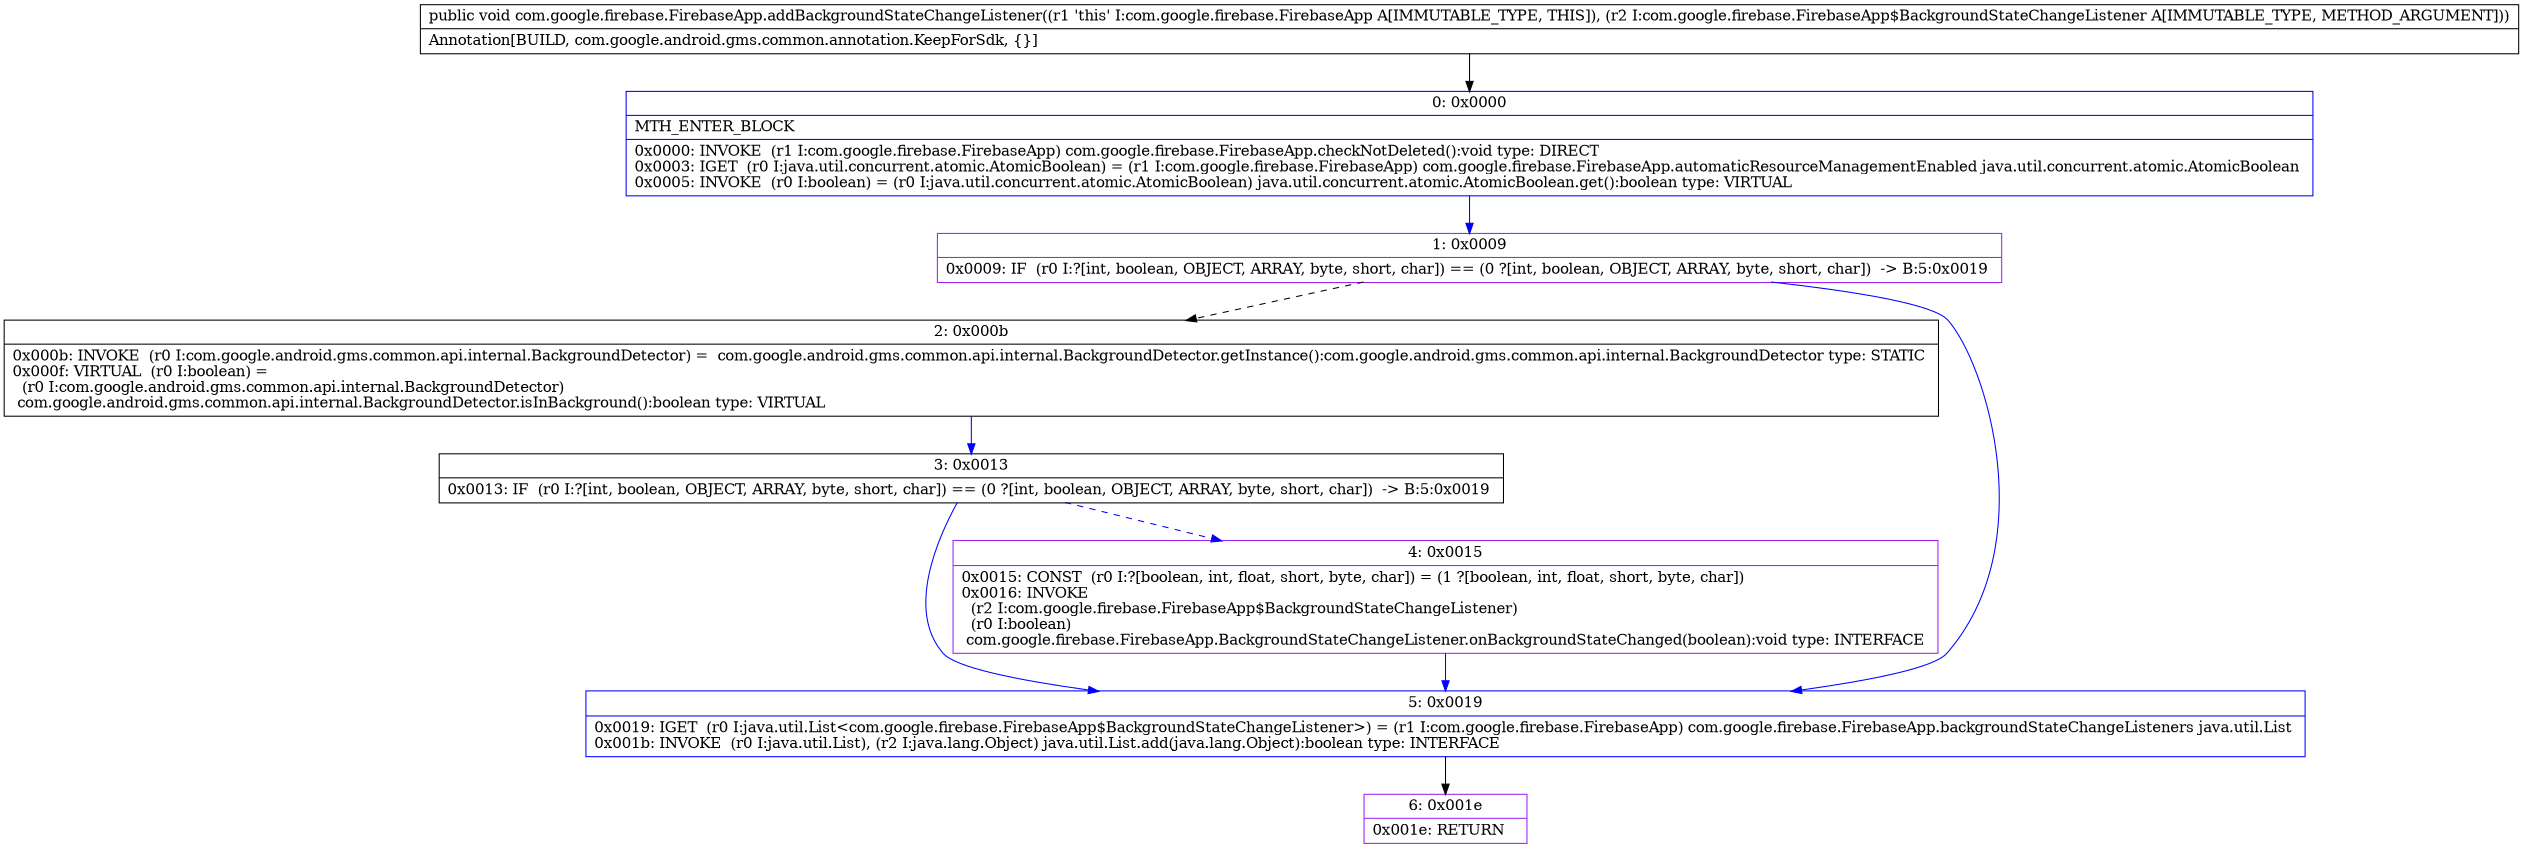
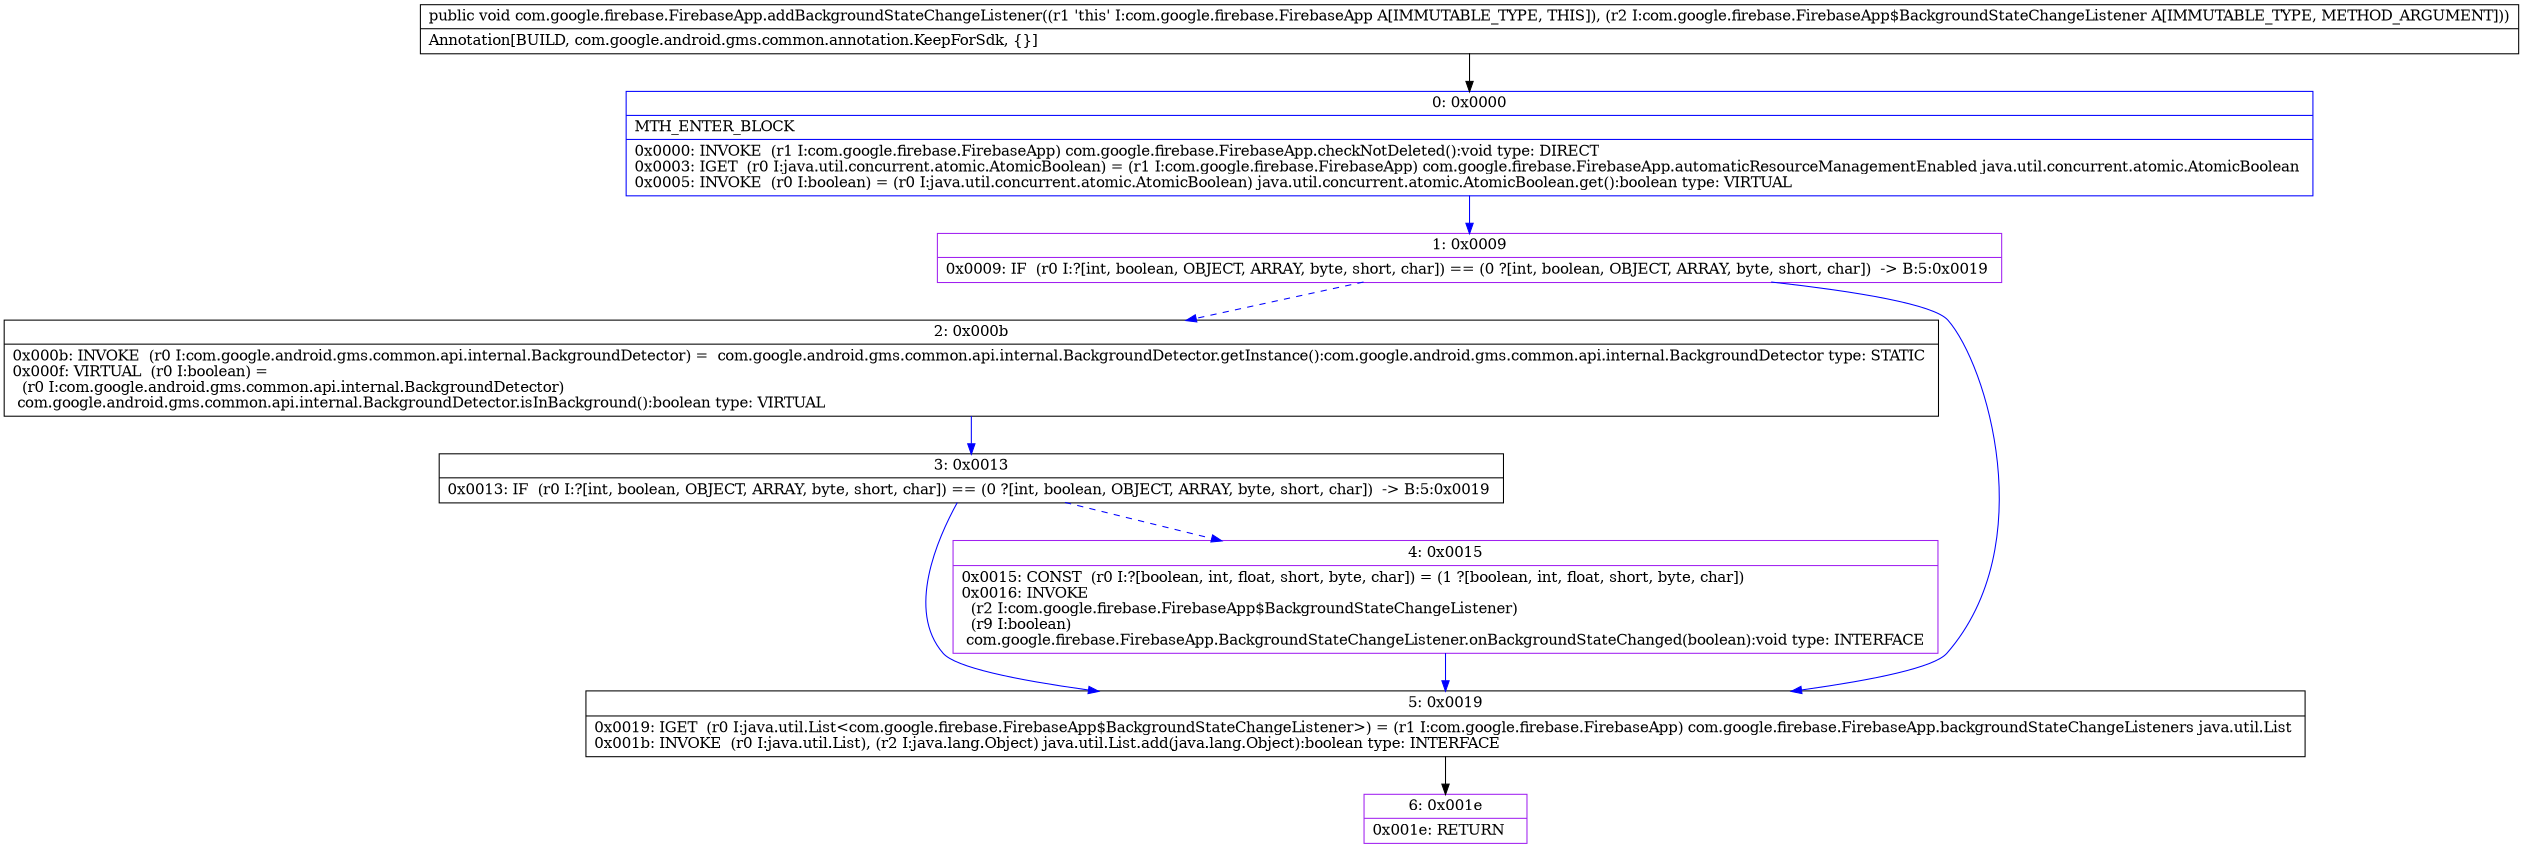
(1280, 300) -> (1280, 300)
(1017, 625) -> (1017, 625)
(1446, 724) -> (1446, 724)
